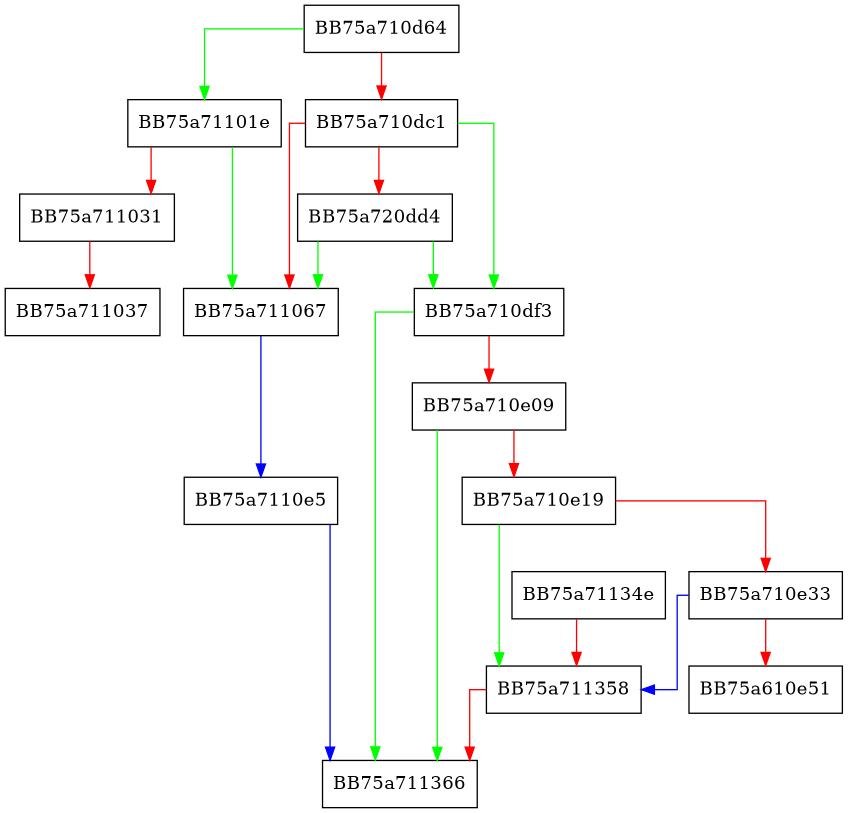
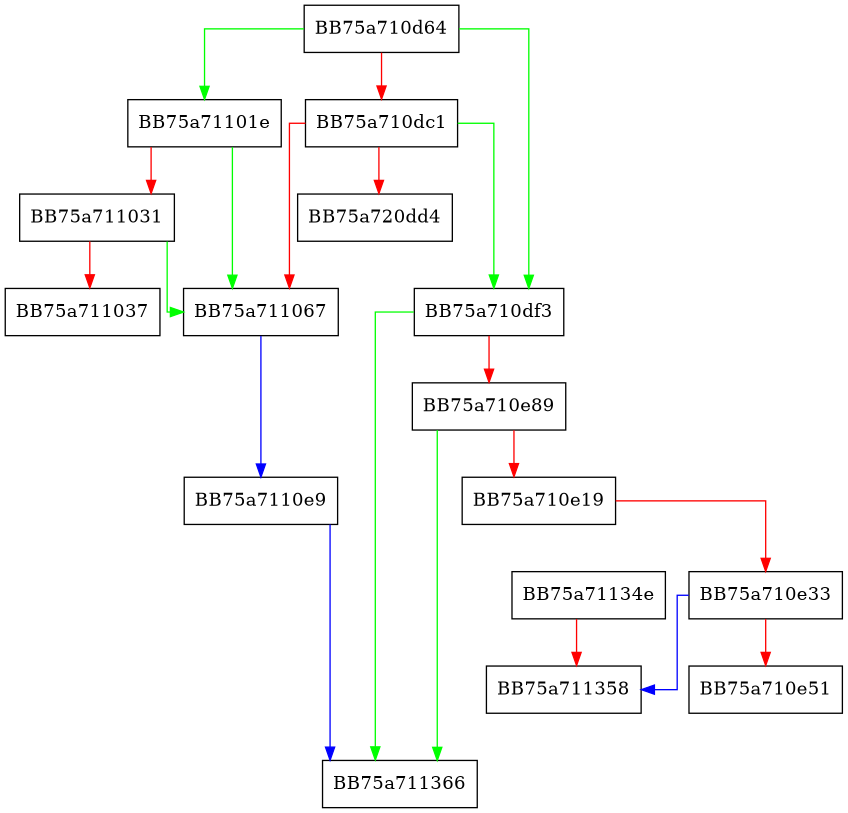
(318, 258) -> (167, 278)
(433, 258) -> (529, 117)
(489, 406) -> (489, 406)
(261, 501) -> (261, 501)
(499, 589) -> none
(766, 690) -> (766, 690)
(470, 710) -> none
